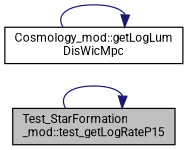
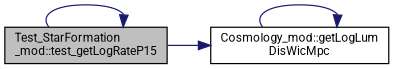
none -> (183, 45)
